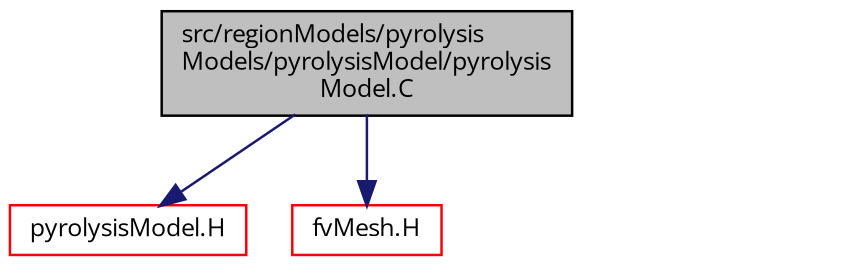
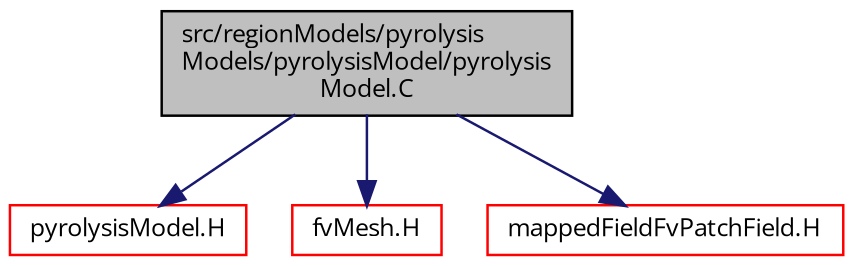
none -> (665, 230)
